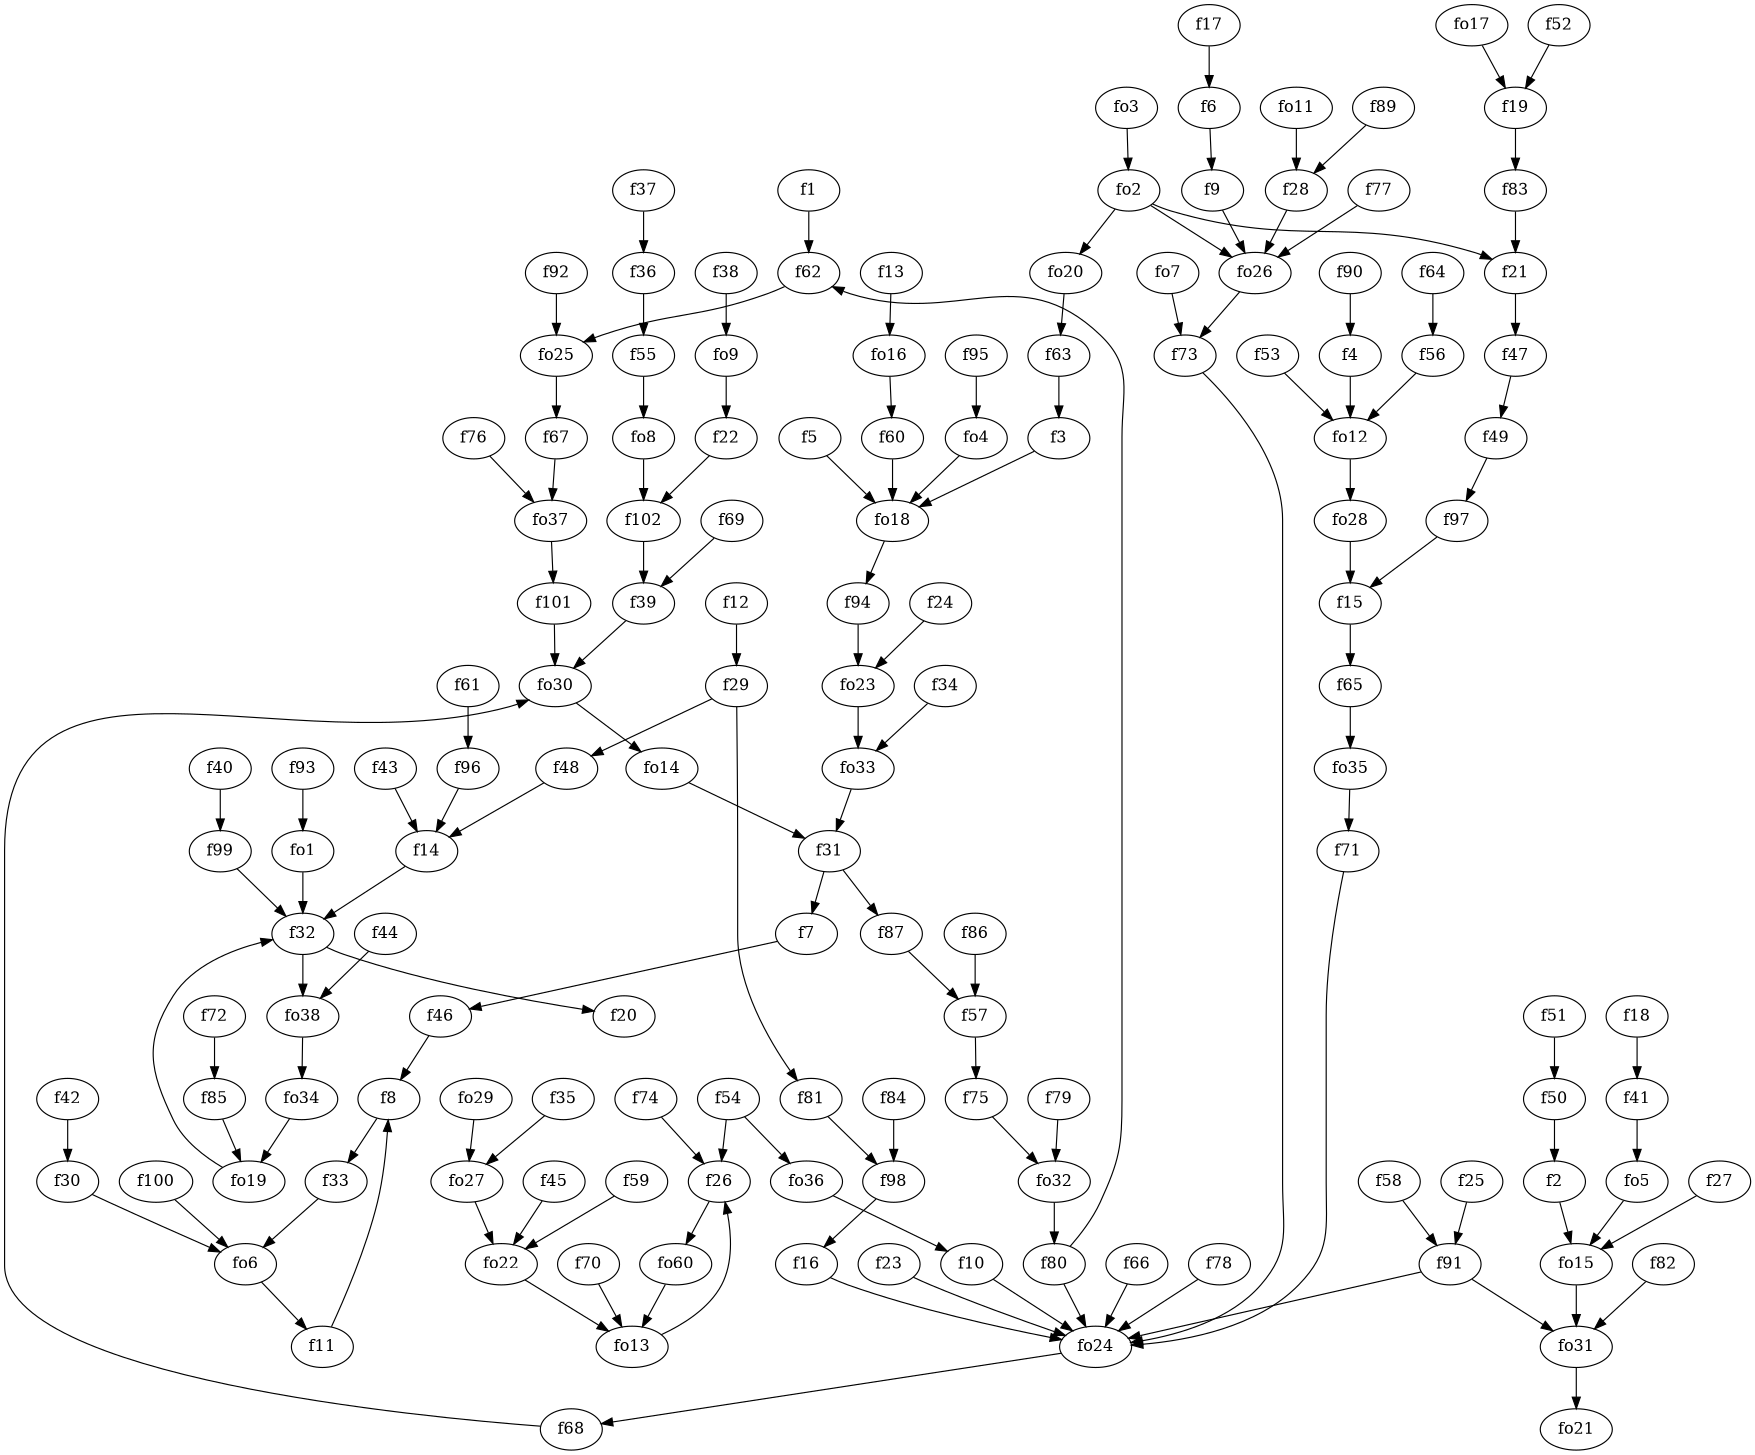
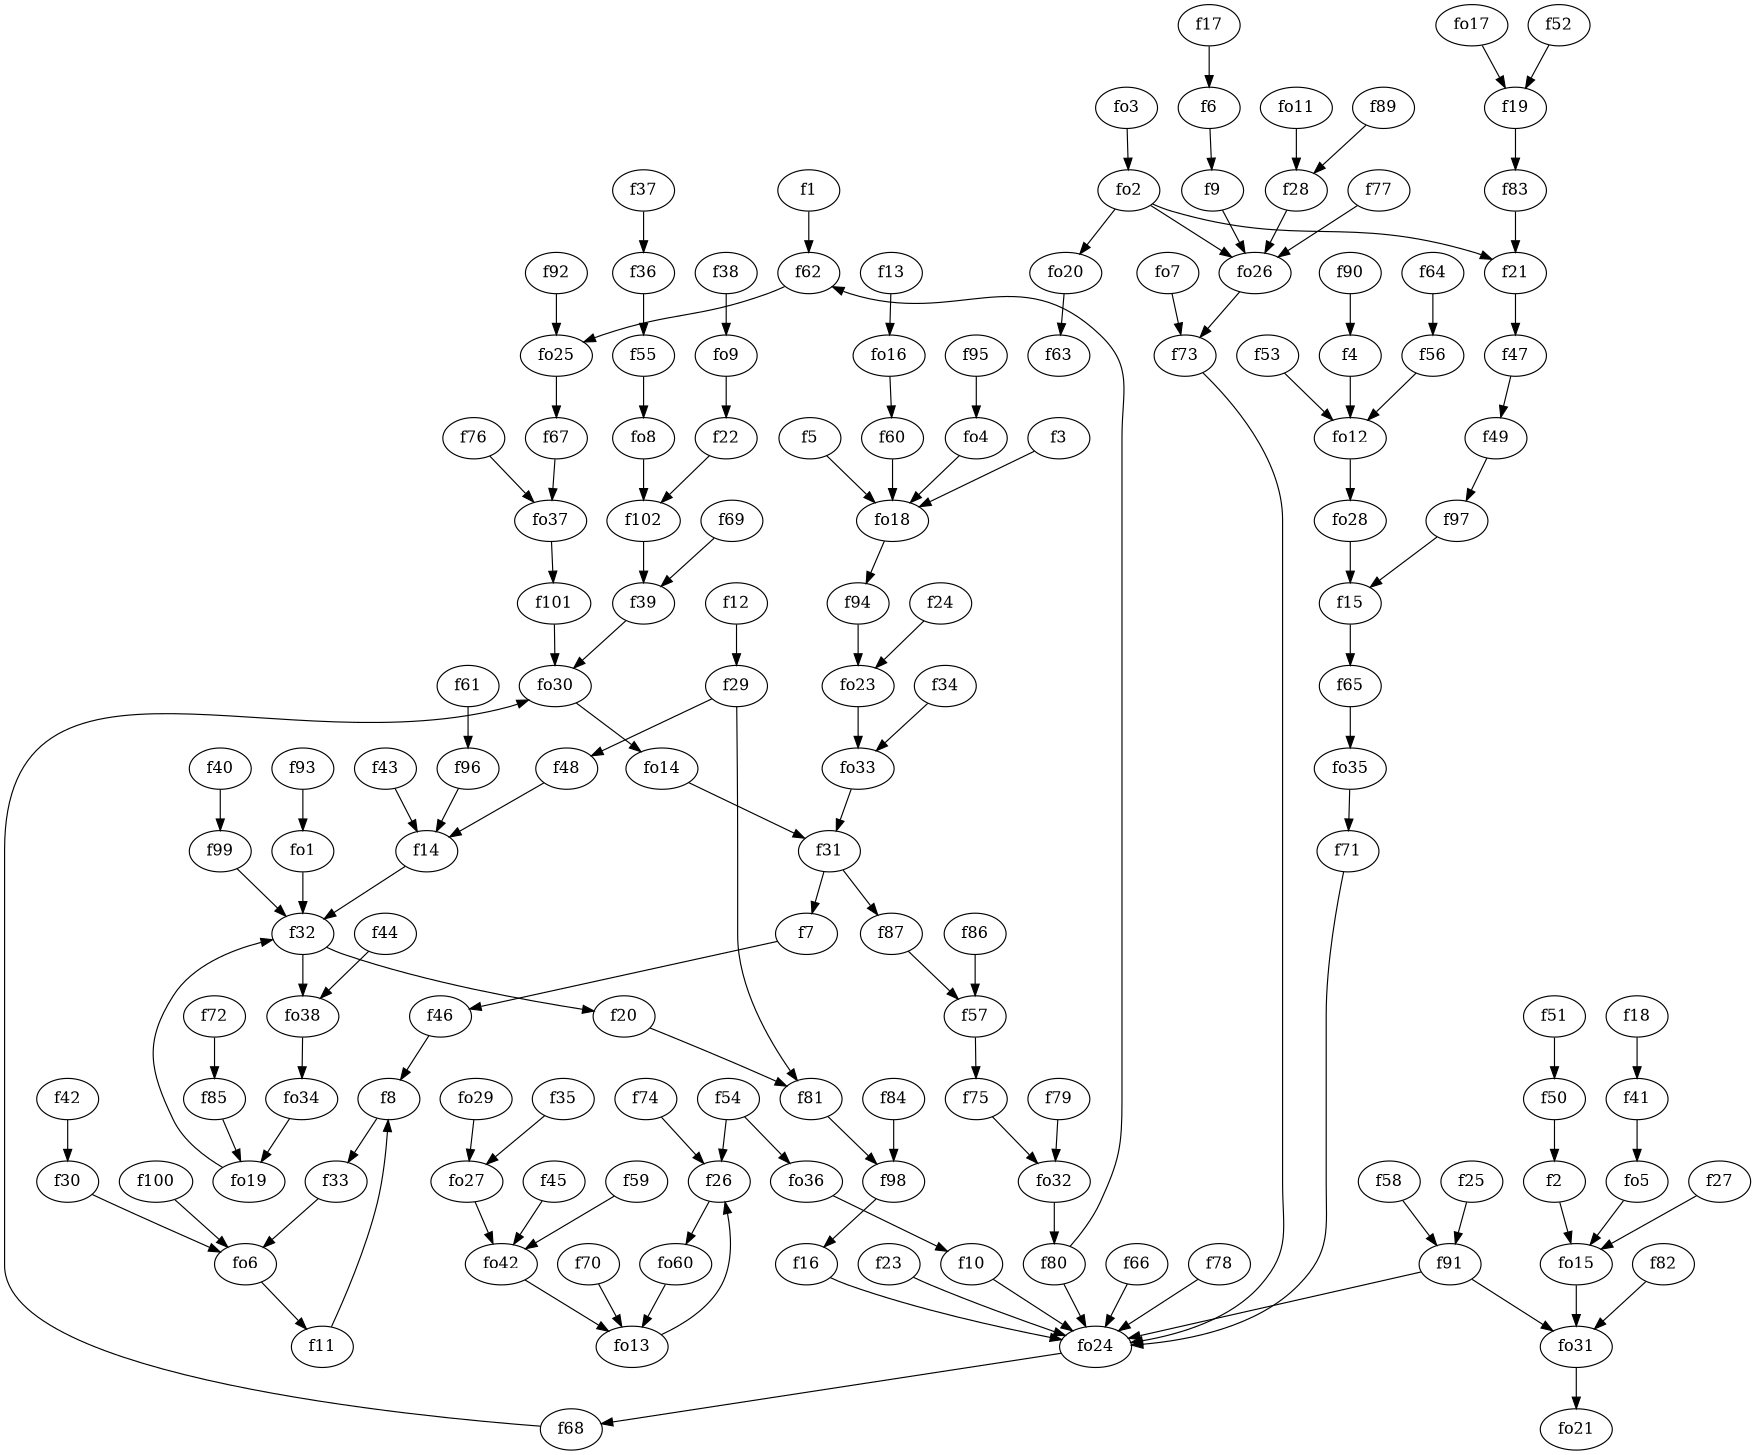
(1059, 391) -> none
none -> (713, 1054)
(501, 1264) -> (501, 1264)
